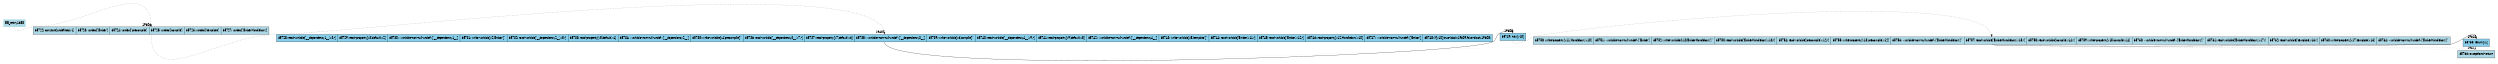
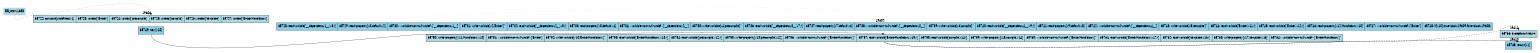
(1752, 15) -> (515, 34)
(511, 16) -> (518, 13)
(2233, 47) -> (1203, 45)
(1200, 59) -> none
